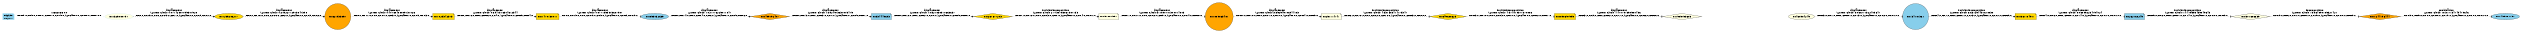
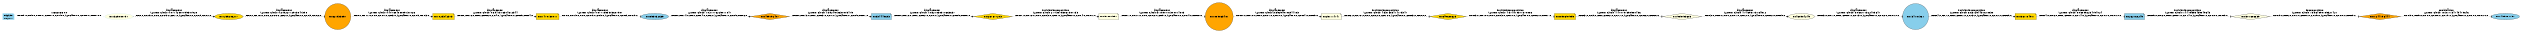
(283, 17) -> (283, 17)
none -> (1744, 17)
